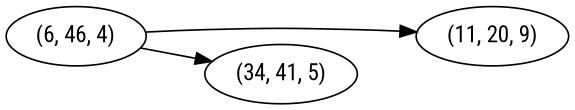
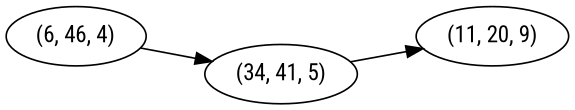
(273, 28) -> (378, 57)
